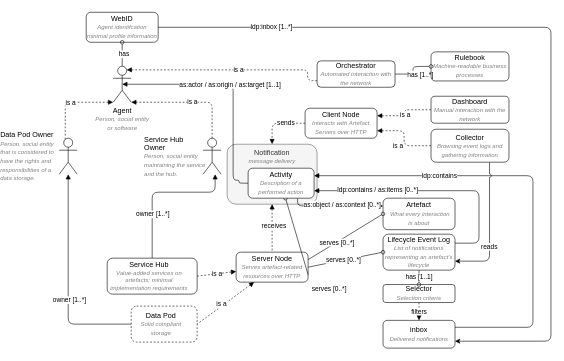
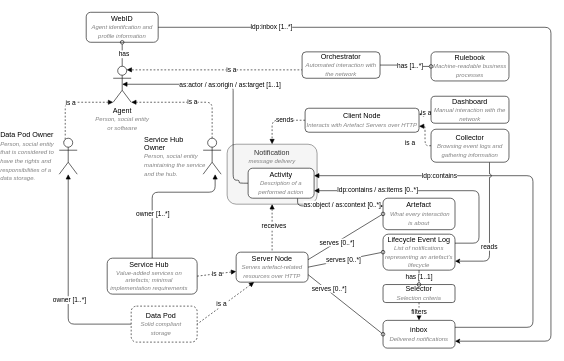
(122, 27) -> (122, 27)
(356, 74) -> (341, 65)
(341, 123) -> (362, 120)
(297, 238) -> (355, 312)
